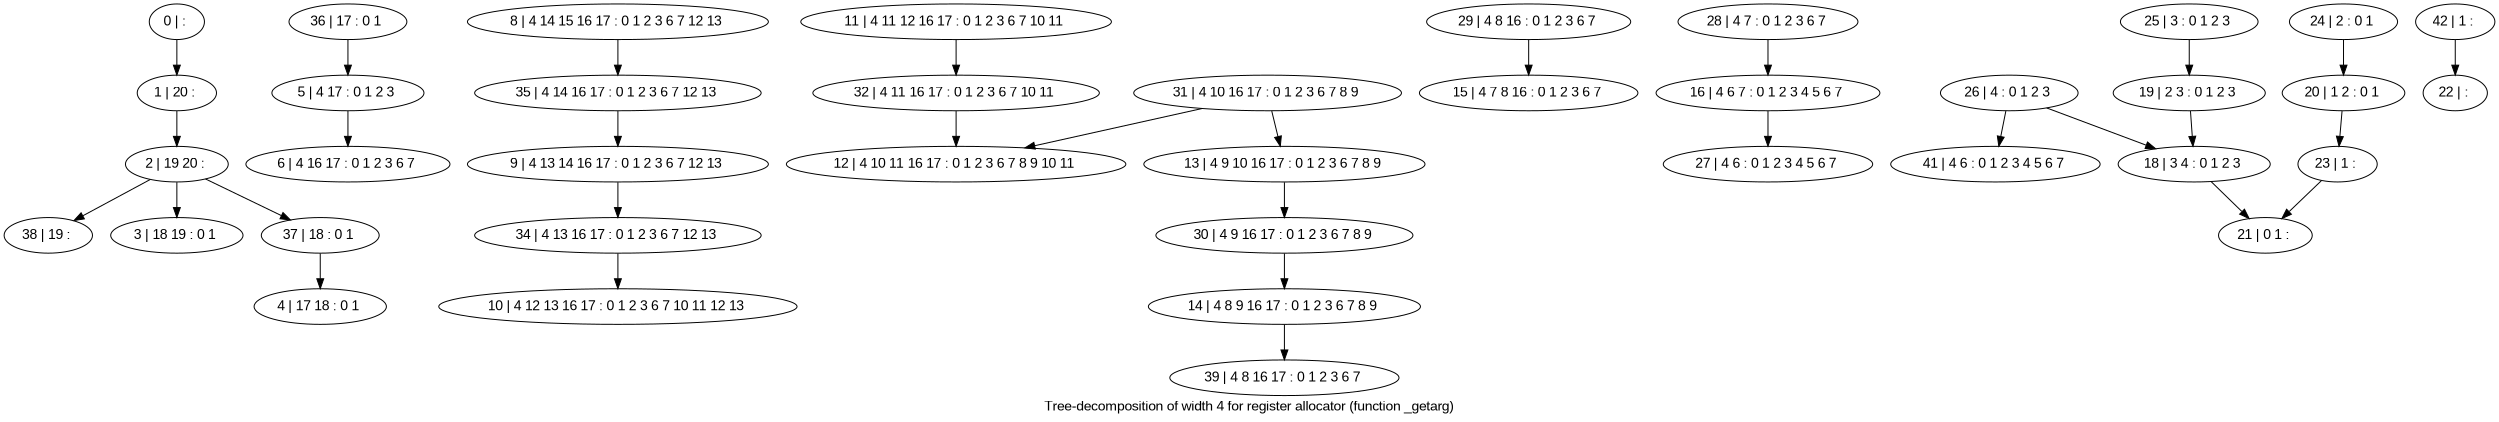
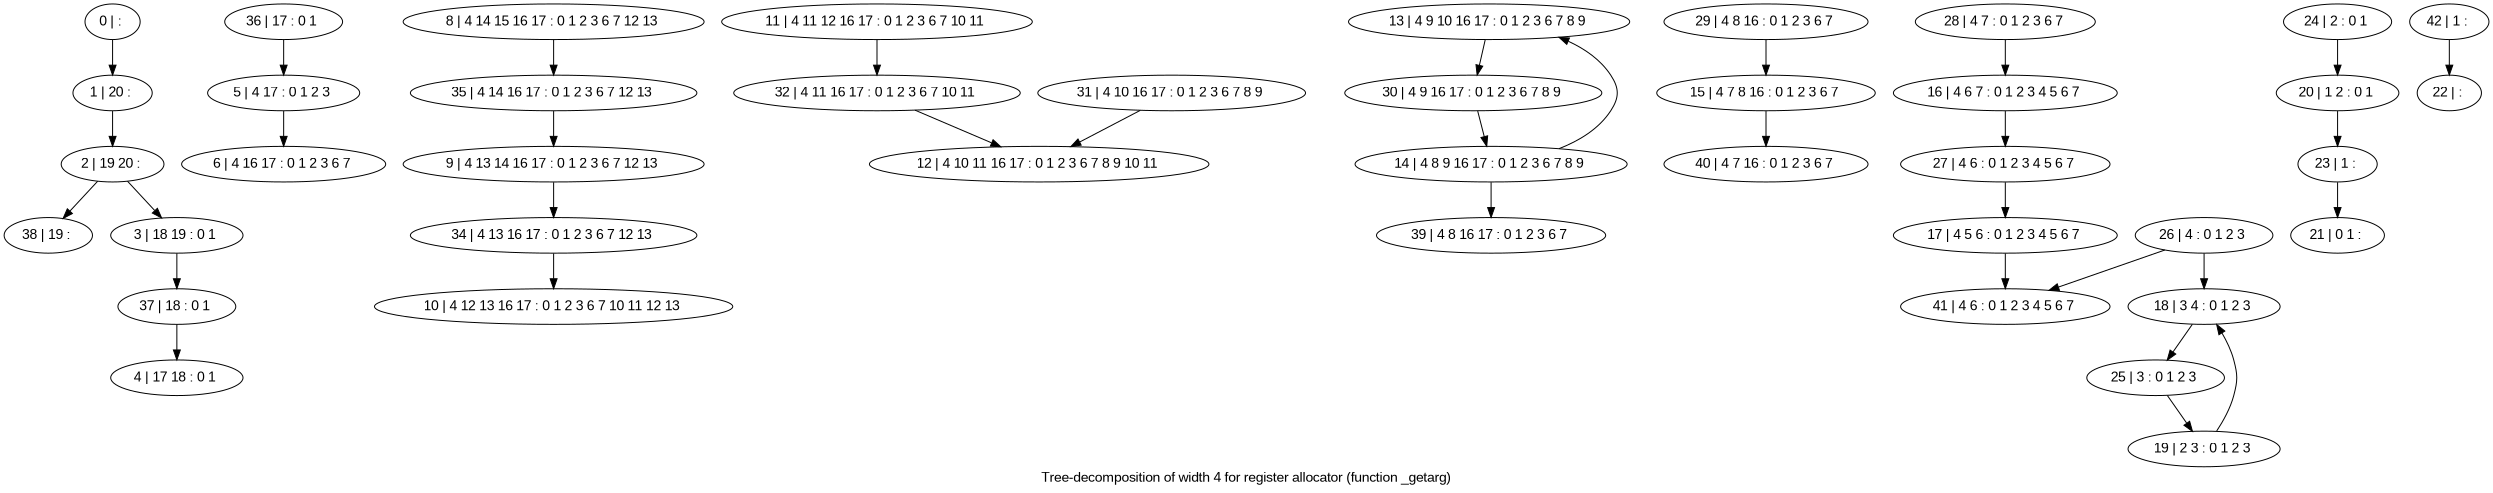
(1275, 124) -> (1617, 98)
none -> (1766, 164)
(2226, 196) -> (2183, 338)
(243, 197) -> (177, 266)
none -> (2005, 235)
